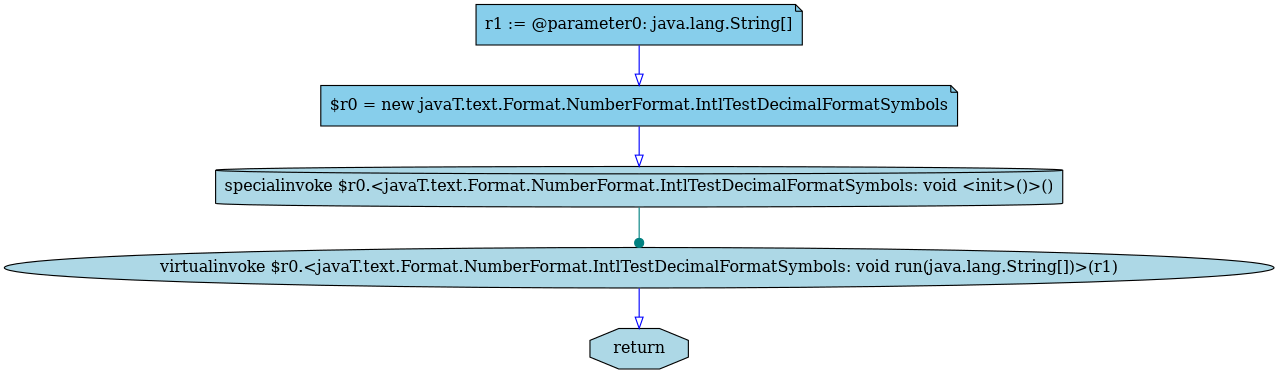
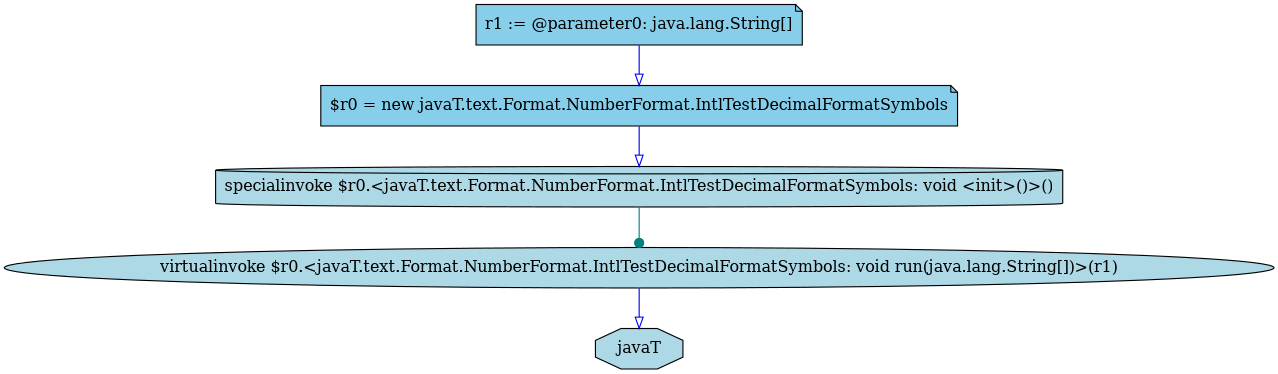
(639, 349) -> (639, 349)
